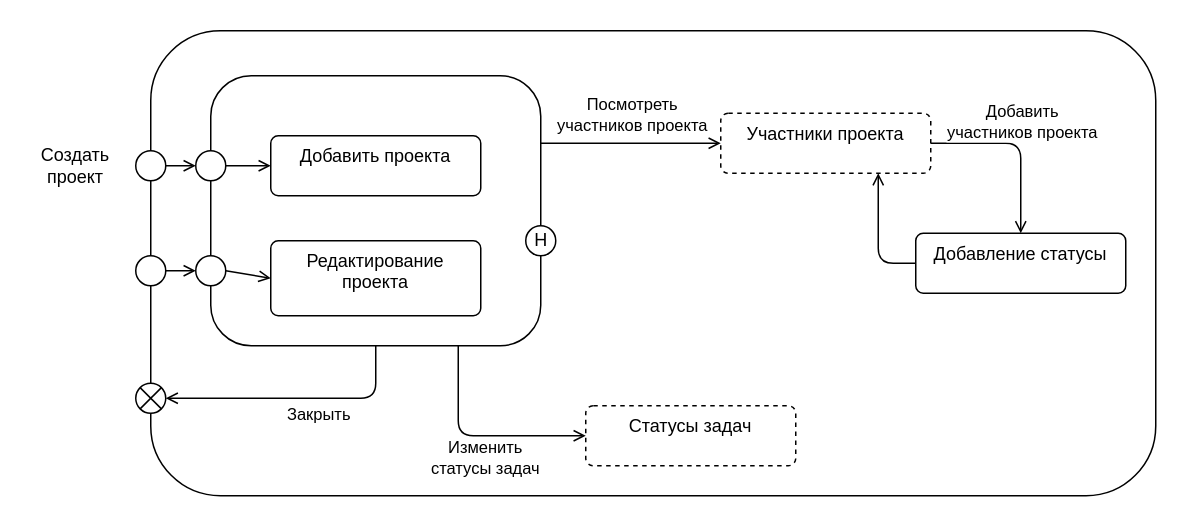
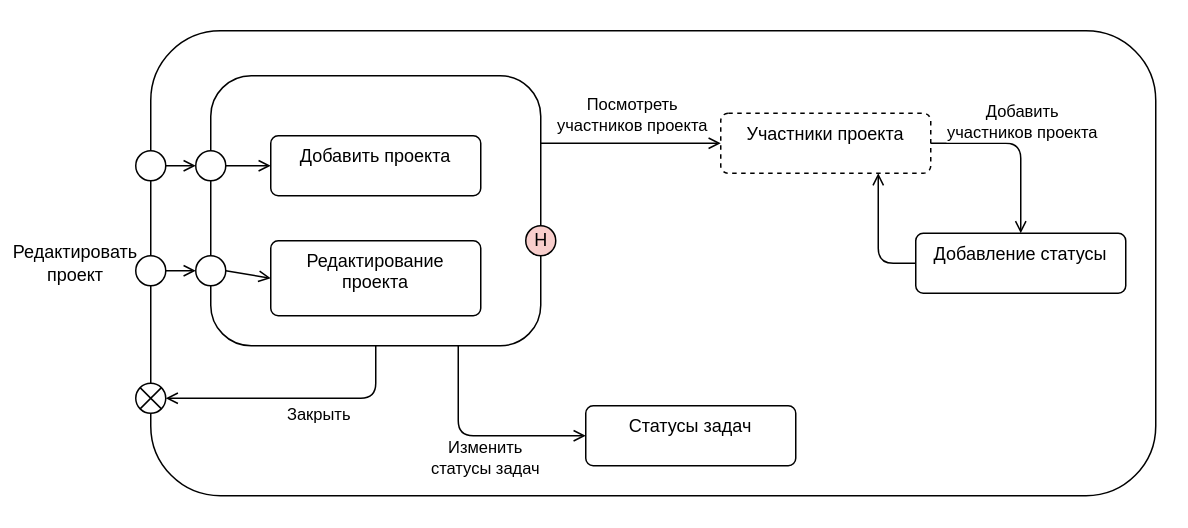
(76, 166) -> none
(541, 241) -> (541, 241)
none -> (76, 263)
(691, 436) -> (691, 436)
